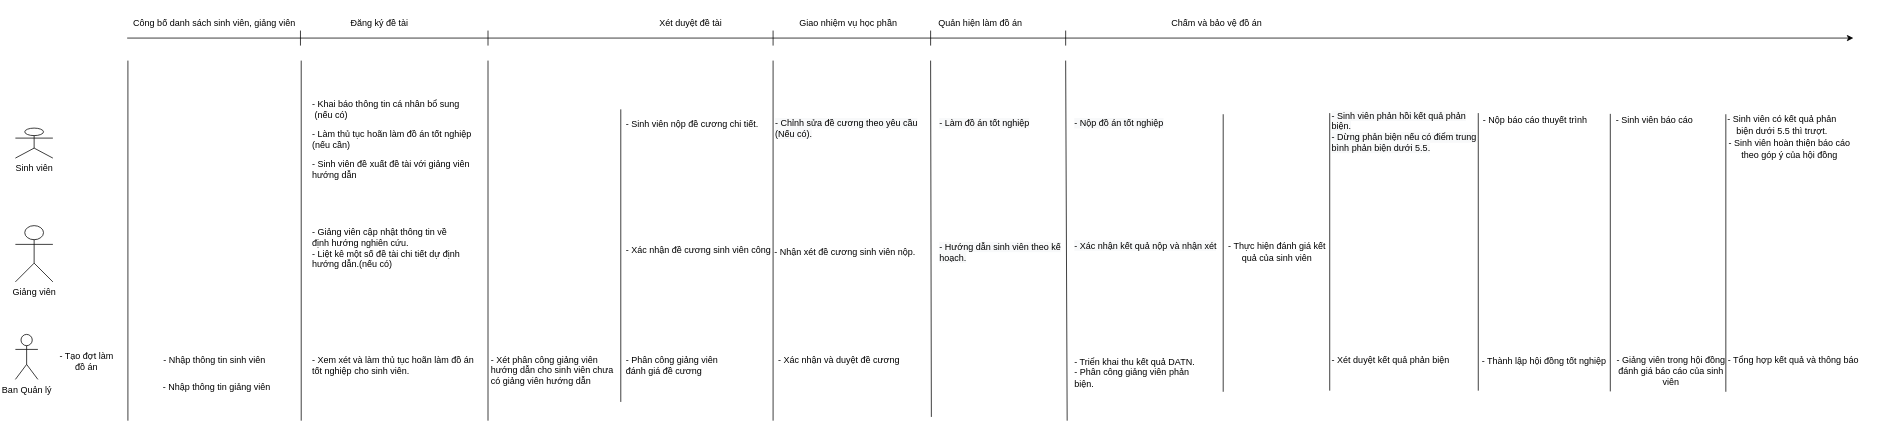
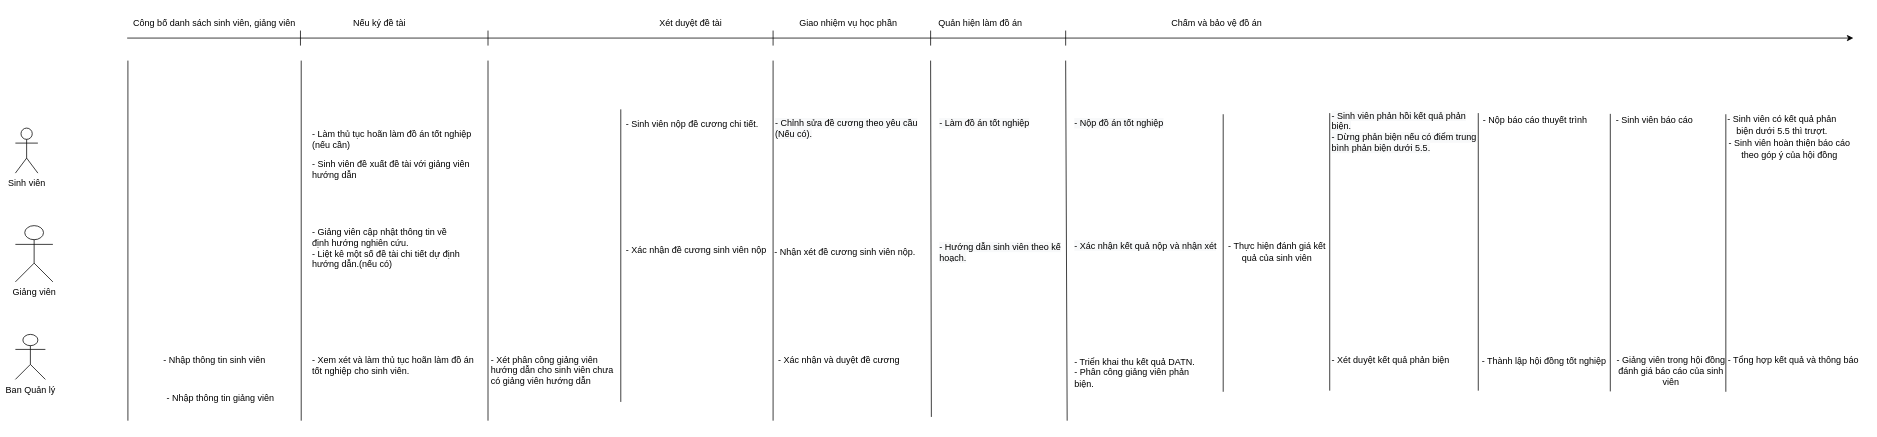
(380, 23) -> (380, 23)
(390, 109) -> none
(34, 143) -> (27, 150)
(699, 250) -> (699, 250)
(27, 357) -> (30, 357)
(87, 361) -> none
(681, 365) -> none
(216, 387) -> (220, 398)
